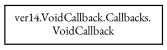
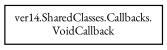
(84, 25) -> (84, 25)
